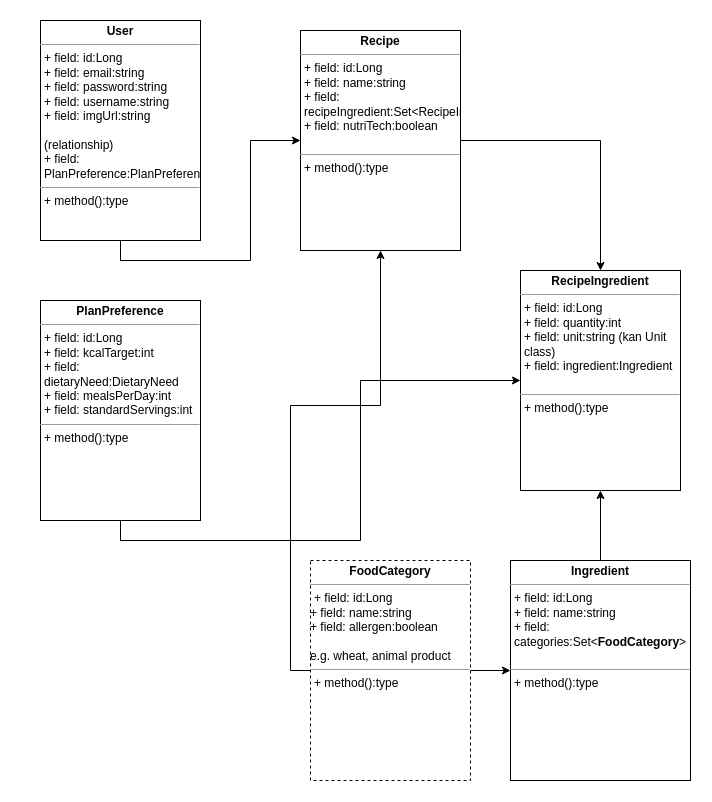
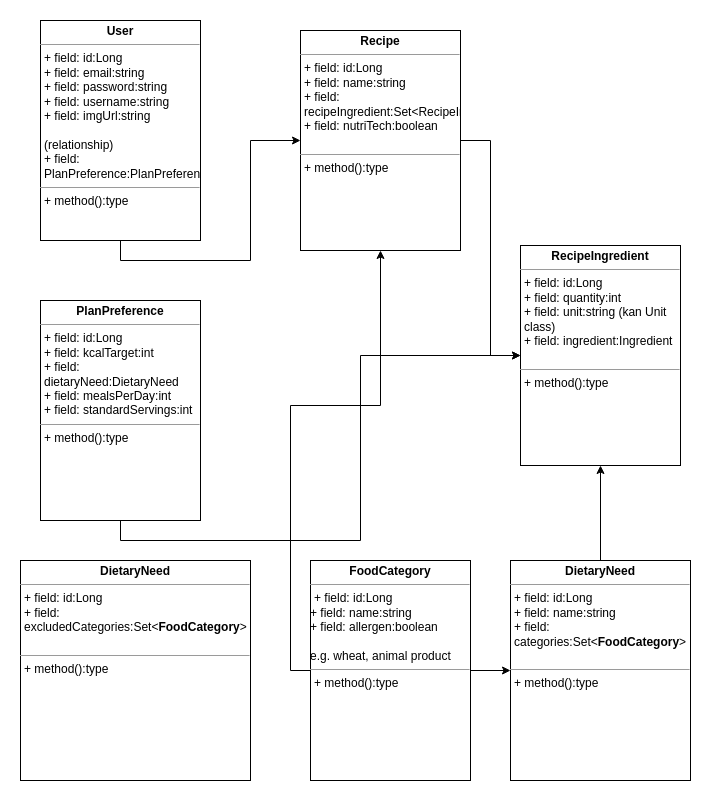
(601, 381) -> (601, 356)
(602, 604) -> (602, 604)
none -> (136, 671)
(391, 671) -> (391, 671)
